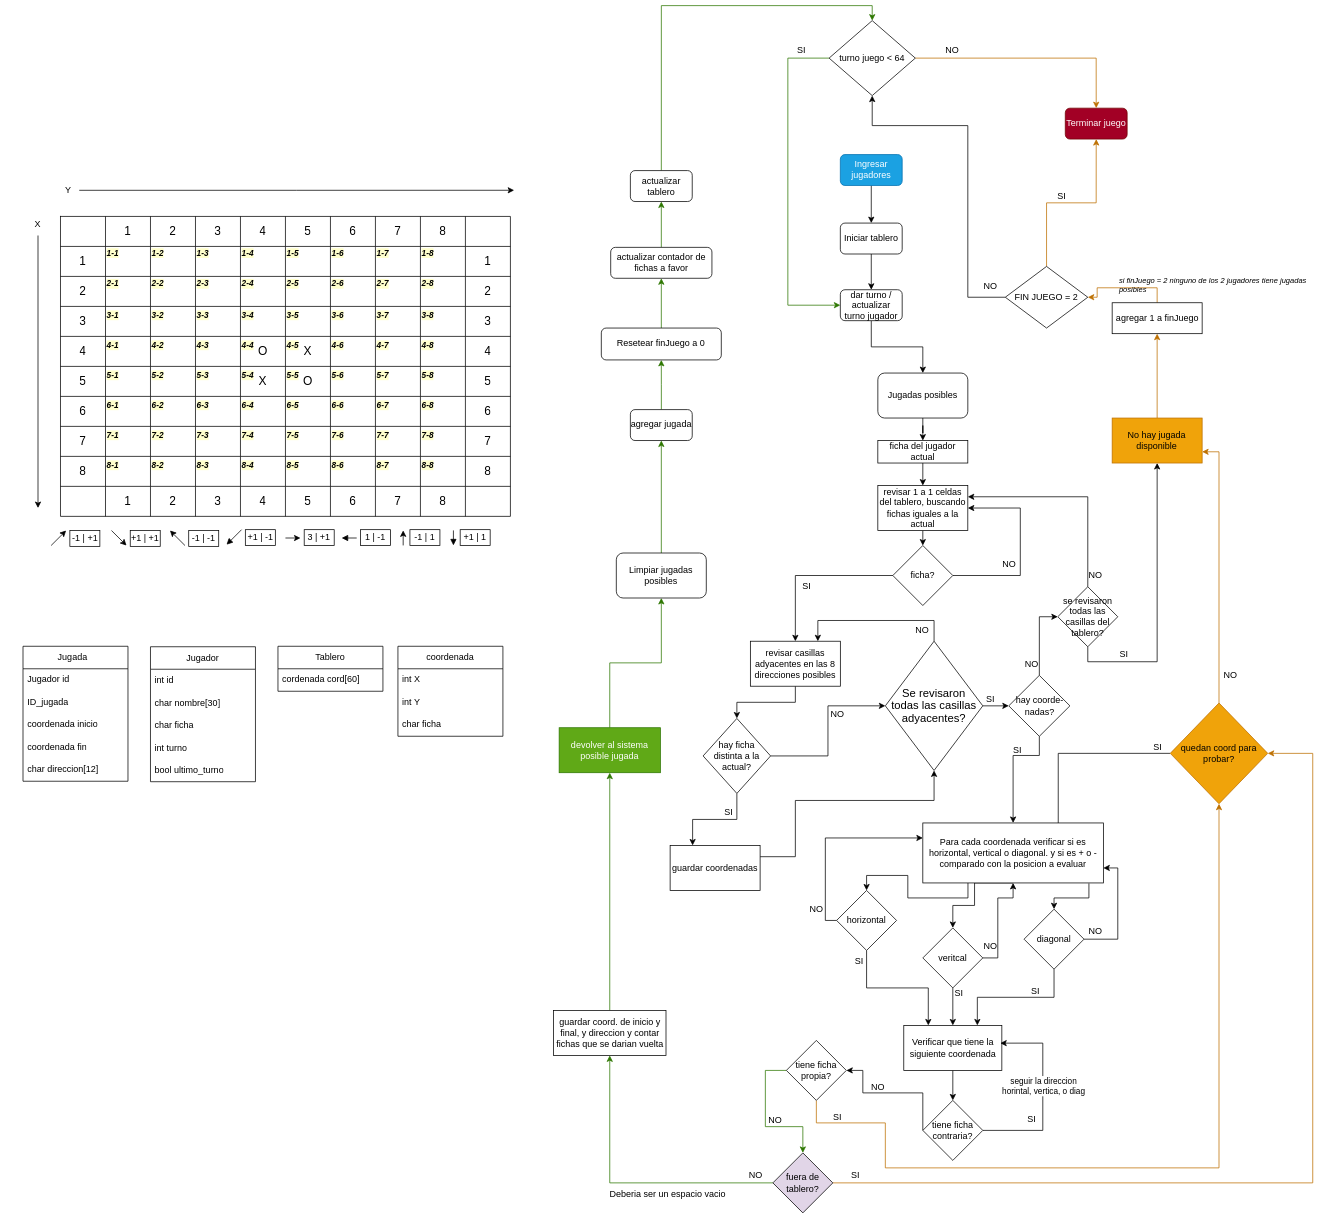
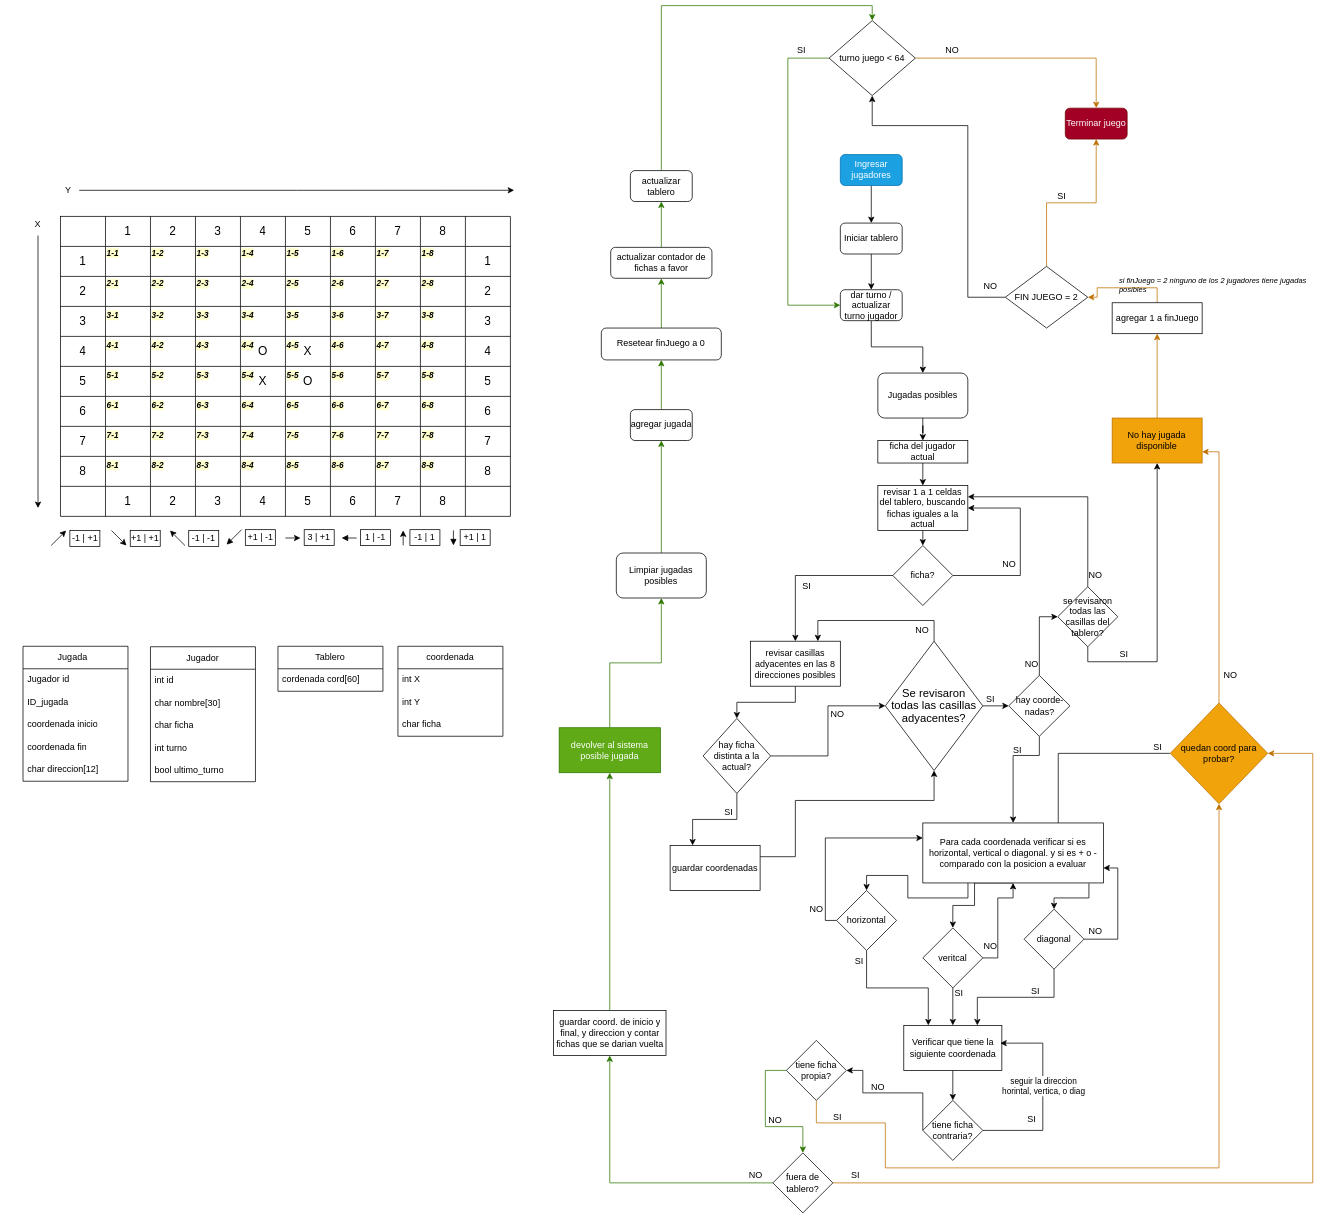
(803, 1183) -> (803, 1183)
(668, 1194) -> none
